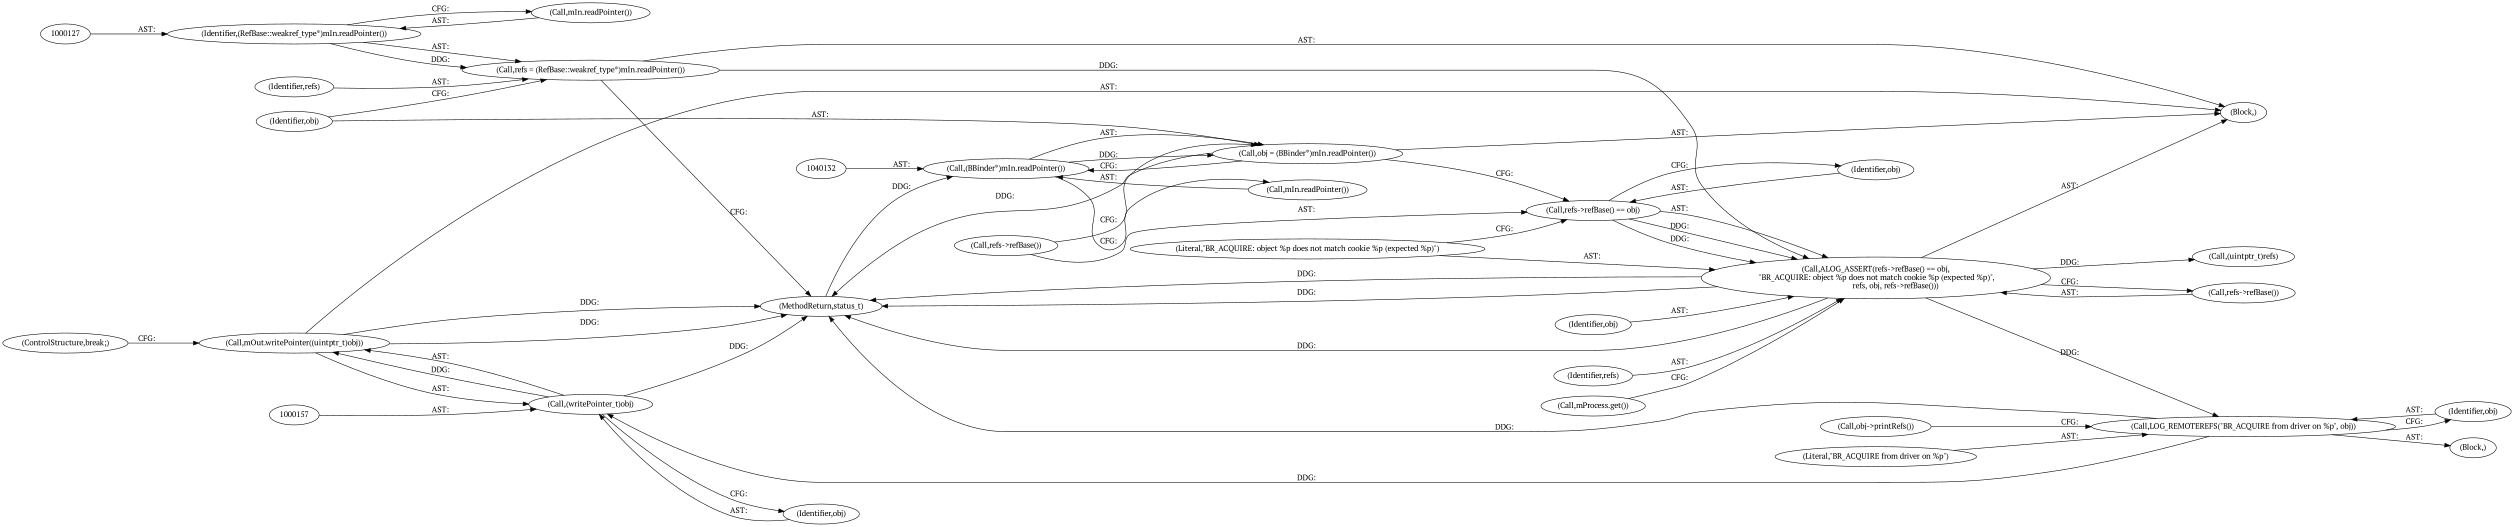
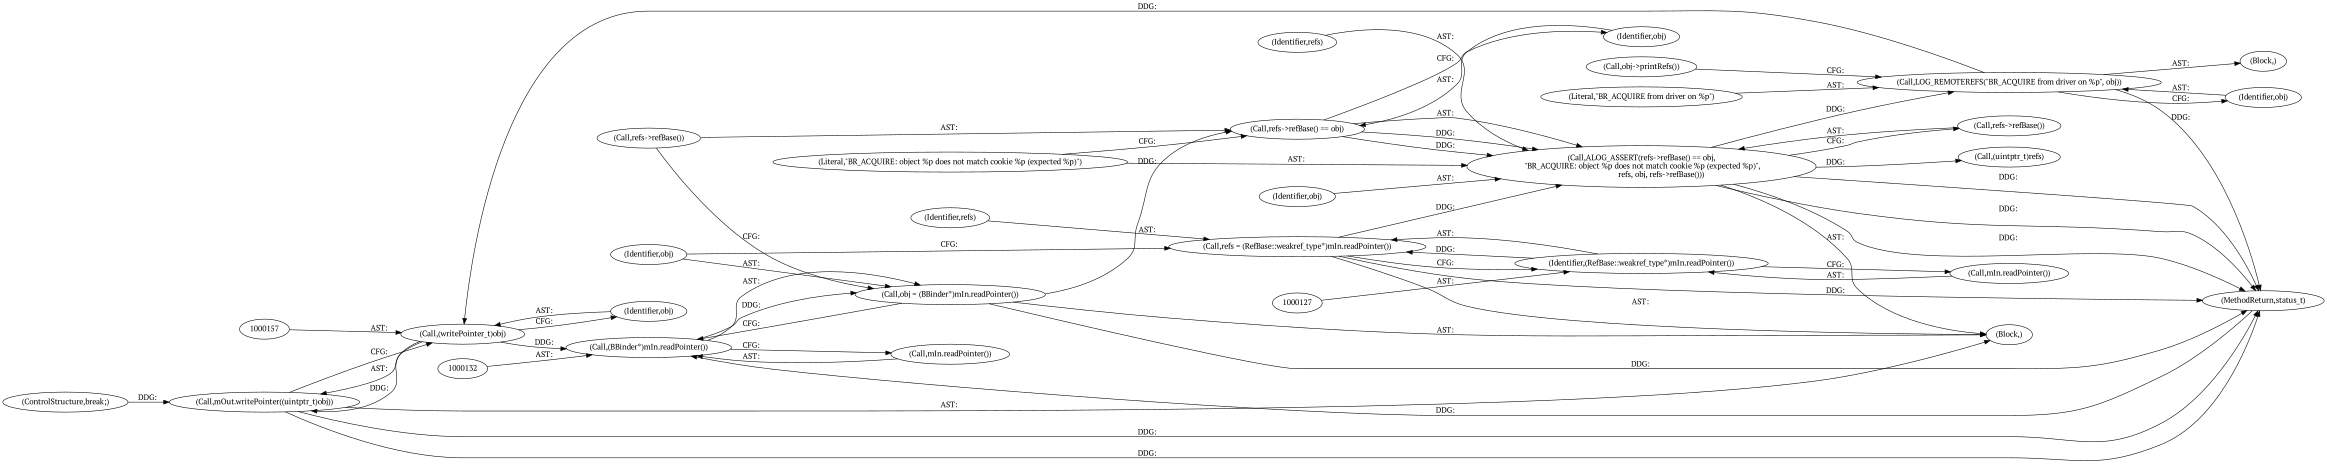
(821, 169) -> (463, 369)
(1506, 174) -> (1148, 162)
(740, 212) -> (1837, 291)
none -> (1439, 268)
(148, 339) -> (149, 398)
(717, 365) -> (531, 347)
(442, 389) -> (380, 352)
(1593, 406) -> none
